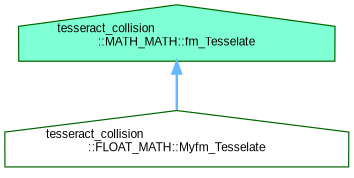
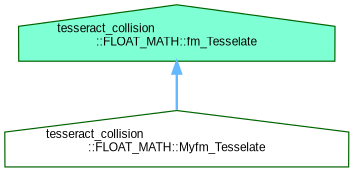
(177, 36) -> (177, 36)
